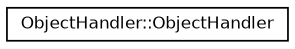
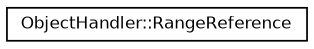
(147, 24) -> (157, 24)
